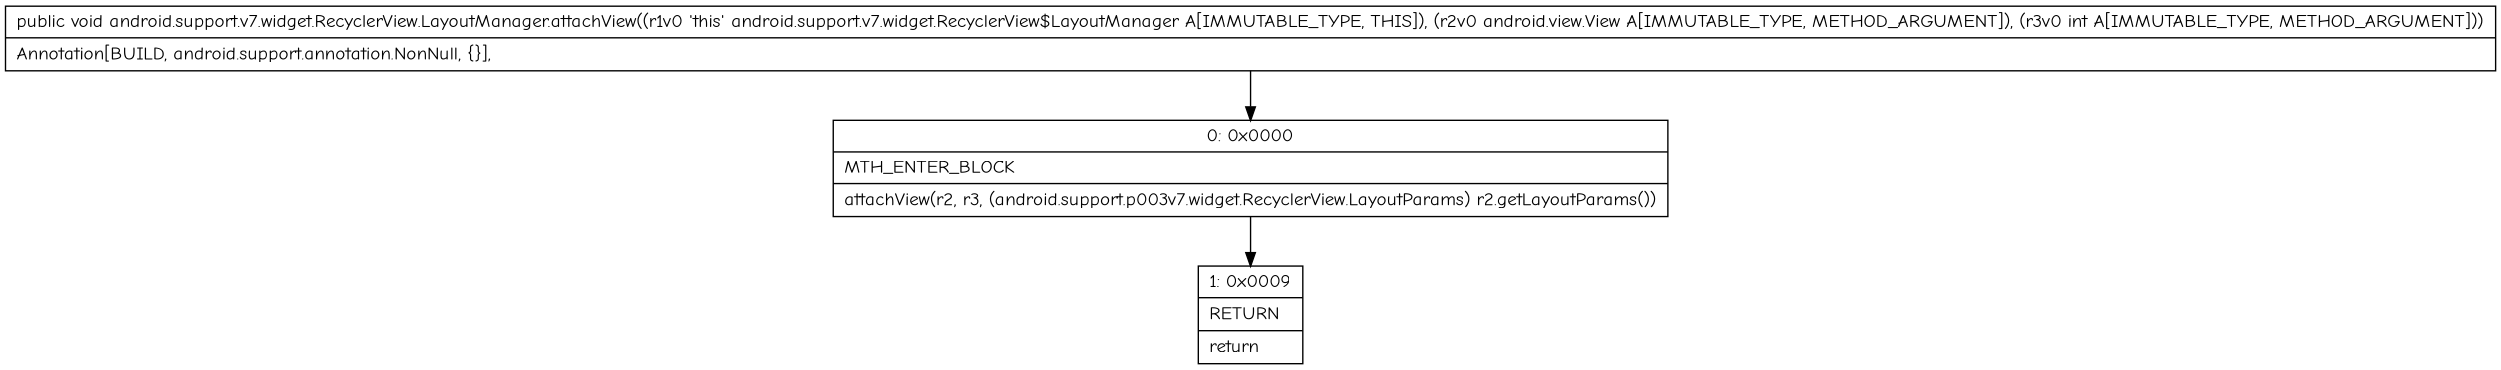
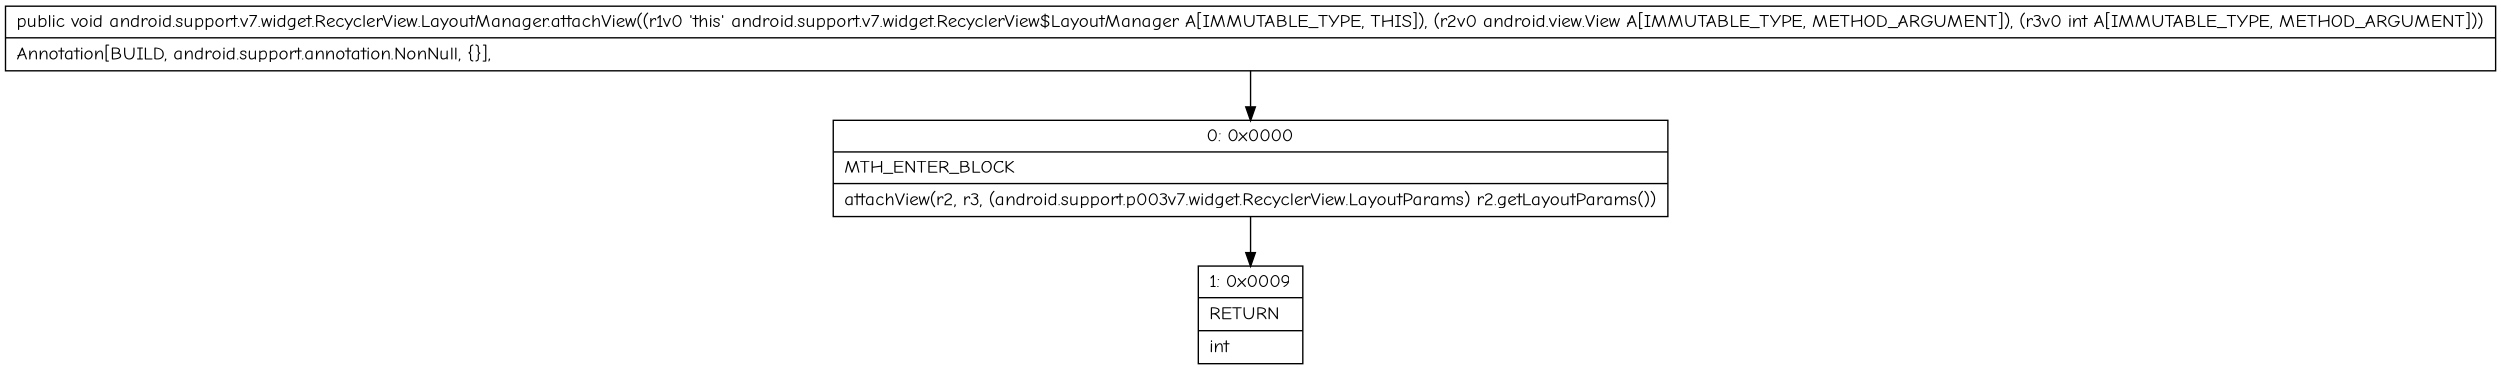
(1235, 346) -> (1220, 346)
